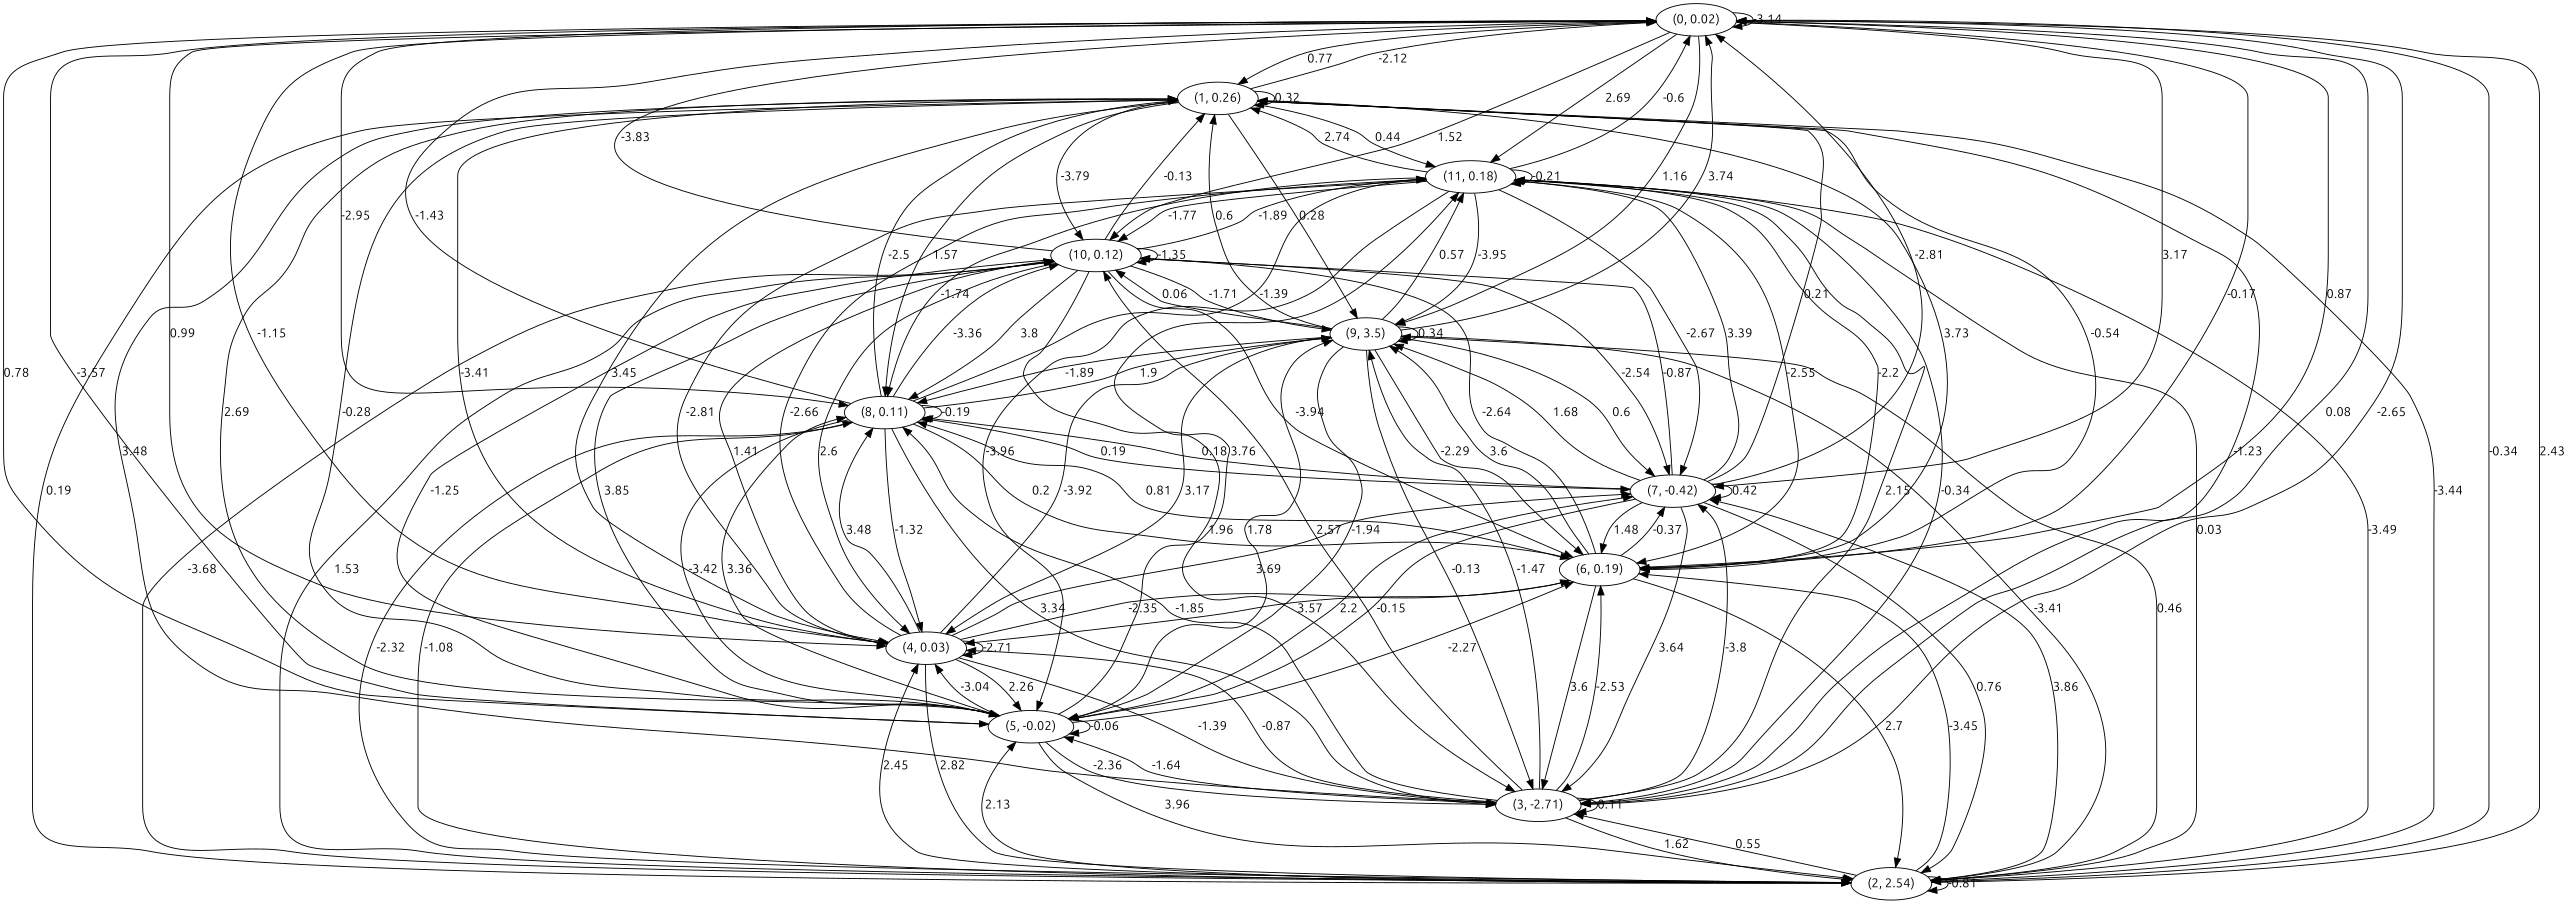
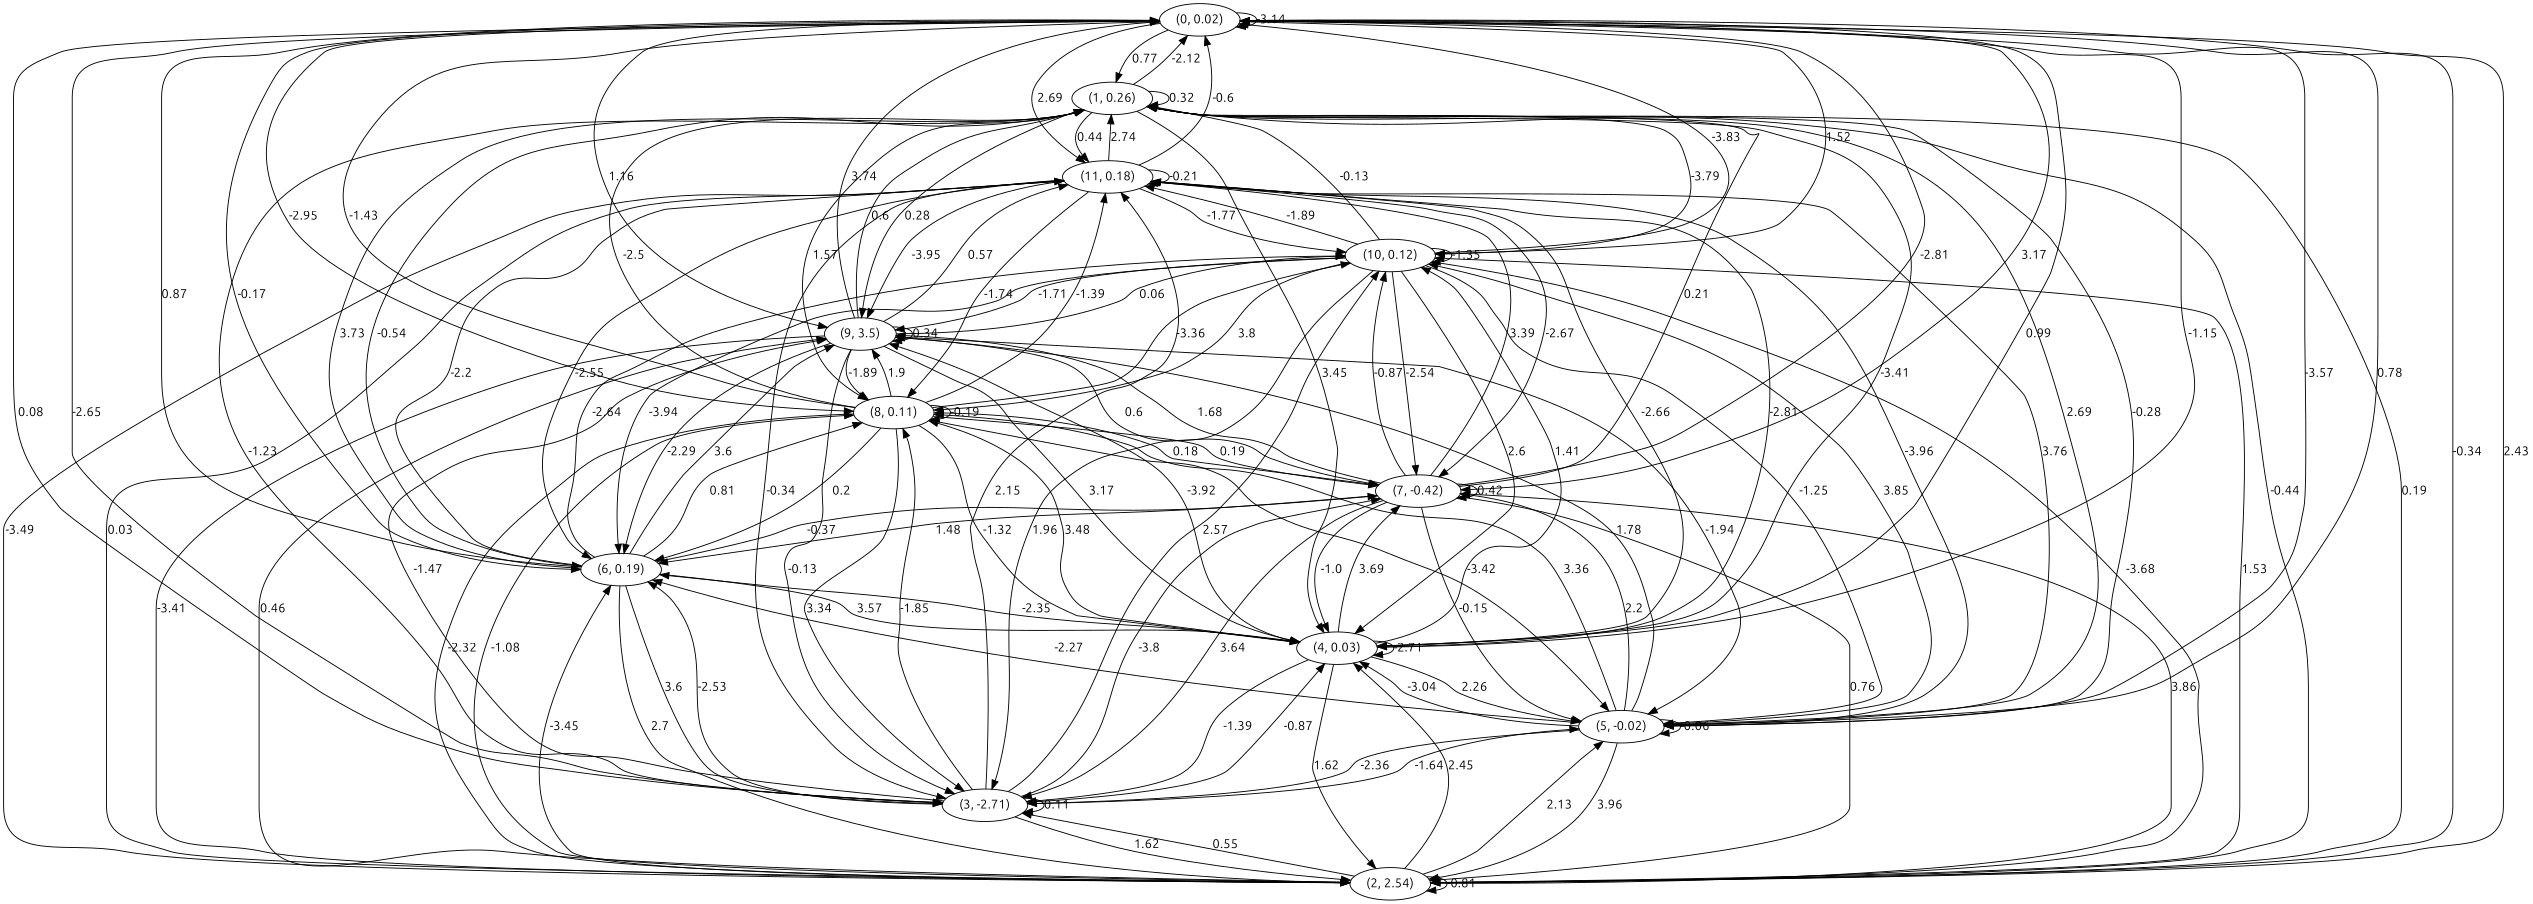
(2449, 491) -> (2285, 491)
none -> (1324, 548)
(190, 657) -> none
(953, 766) -> (1327, 766)
